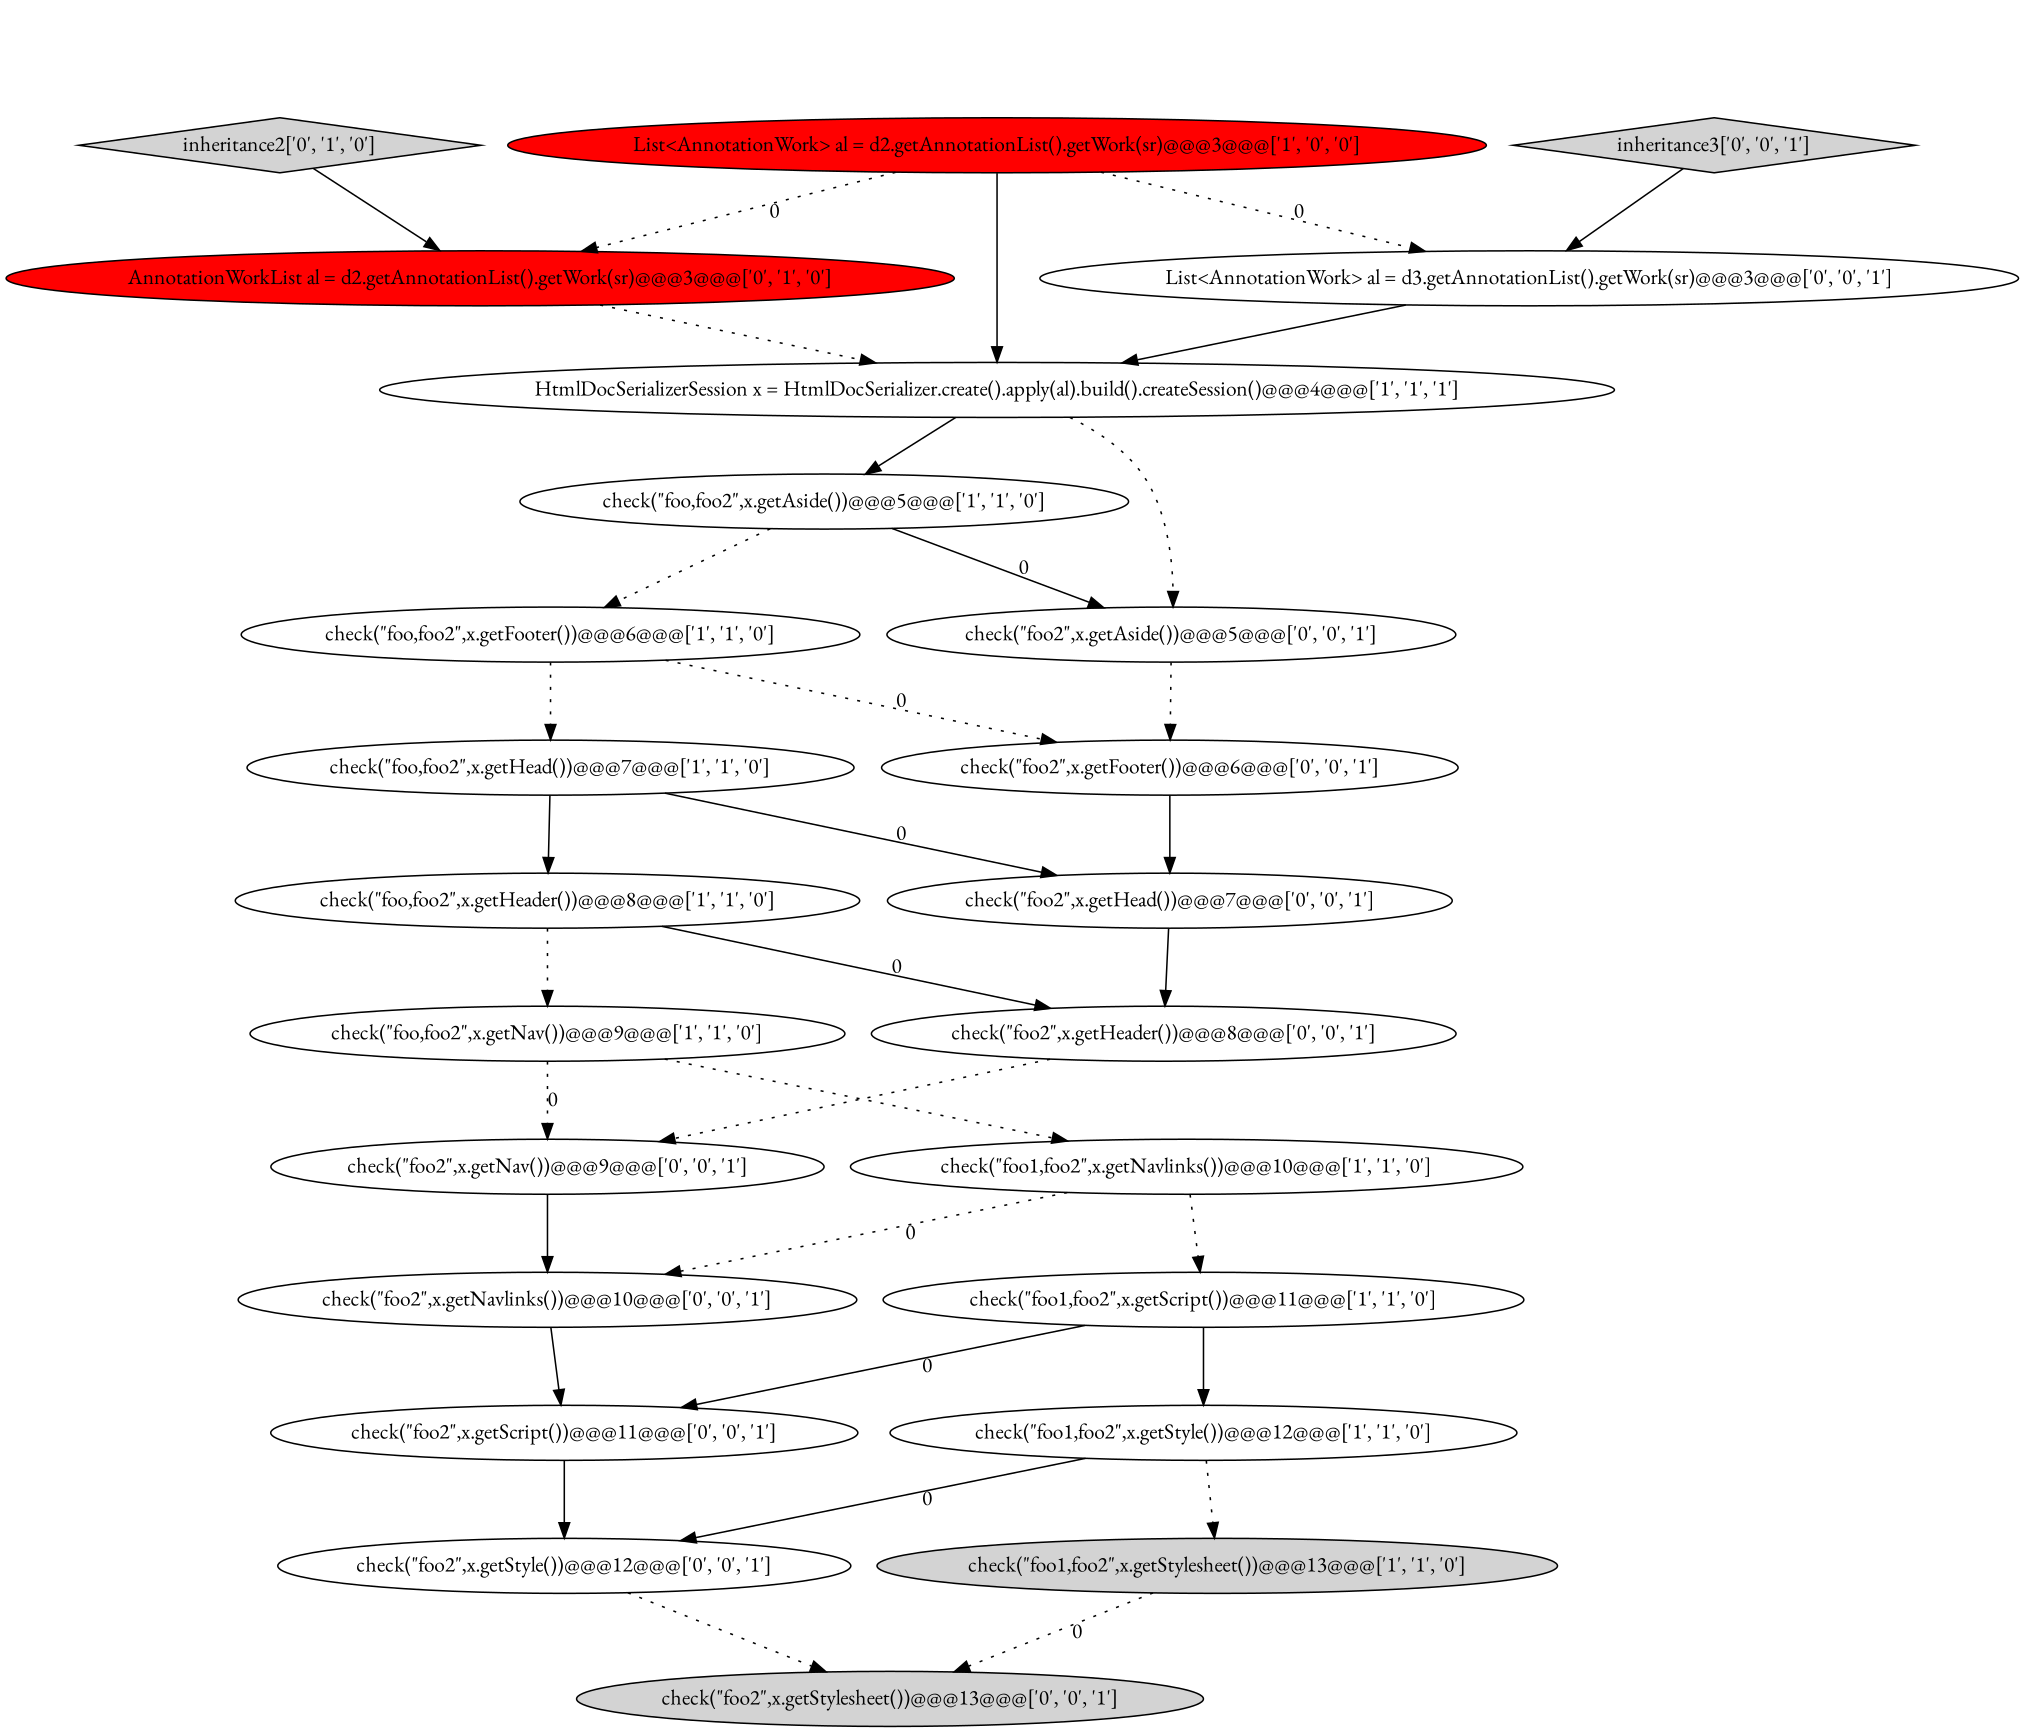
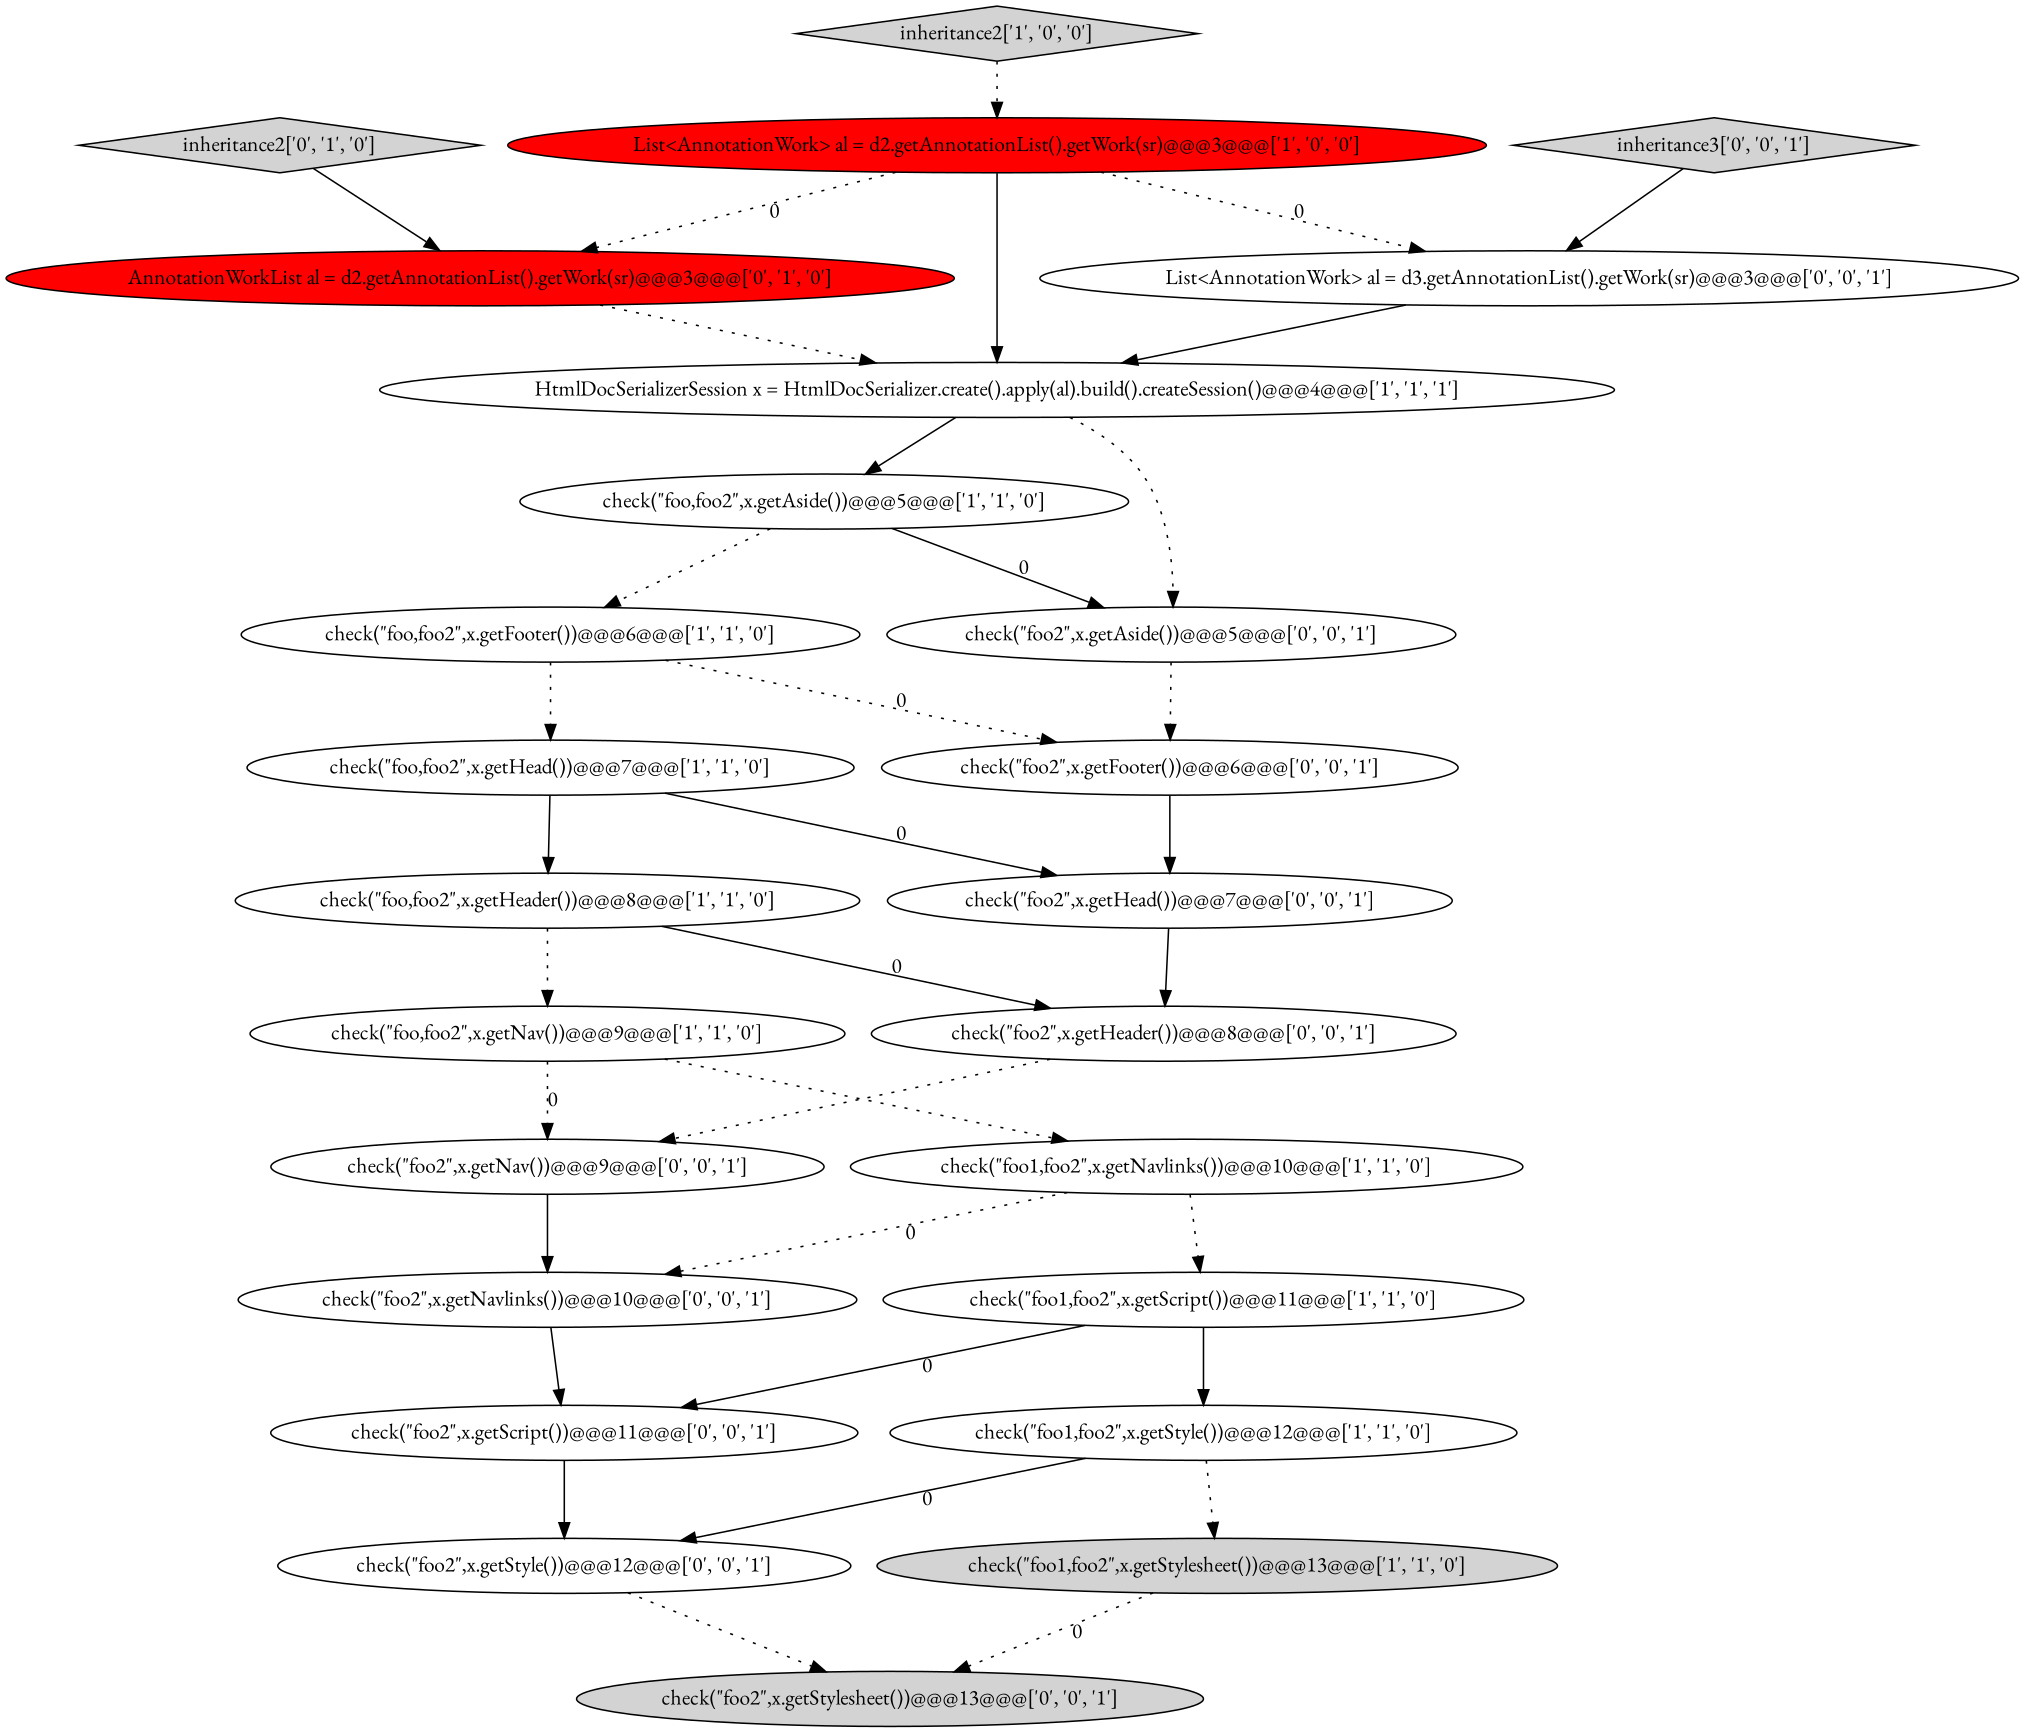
none -> (997, 34)
